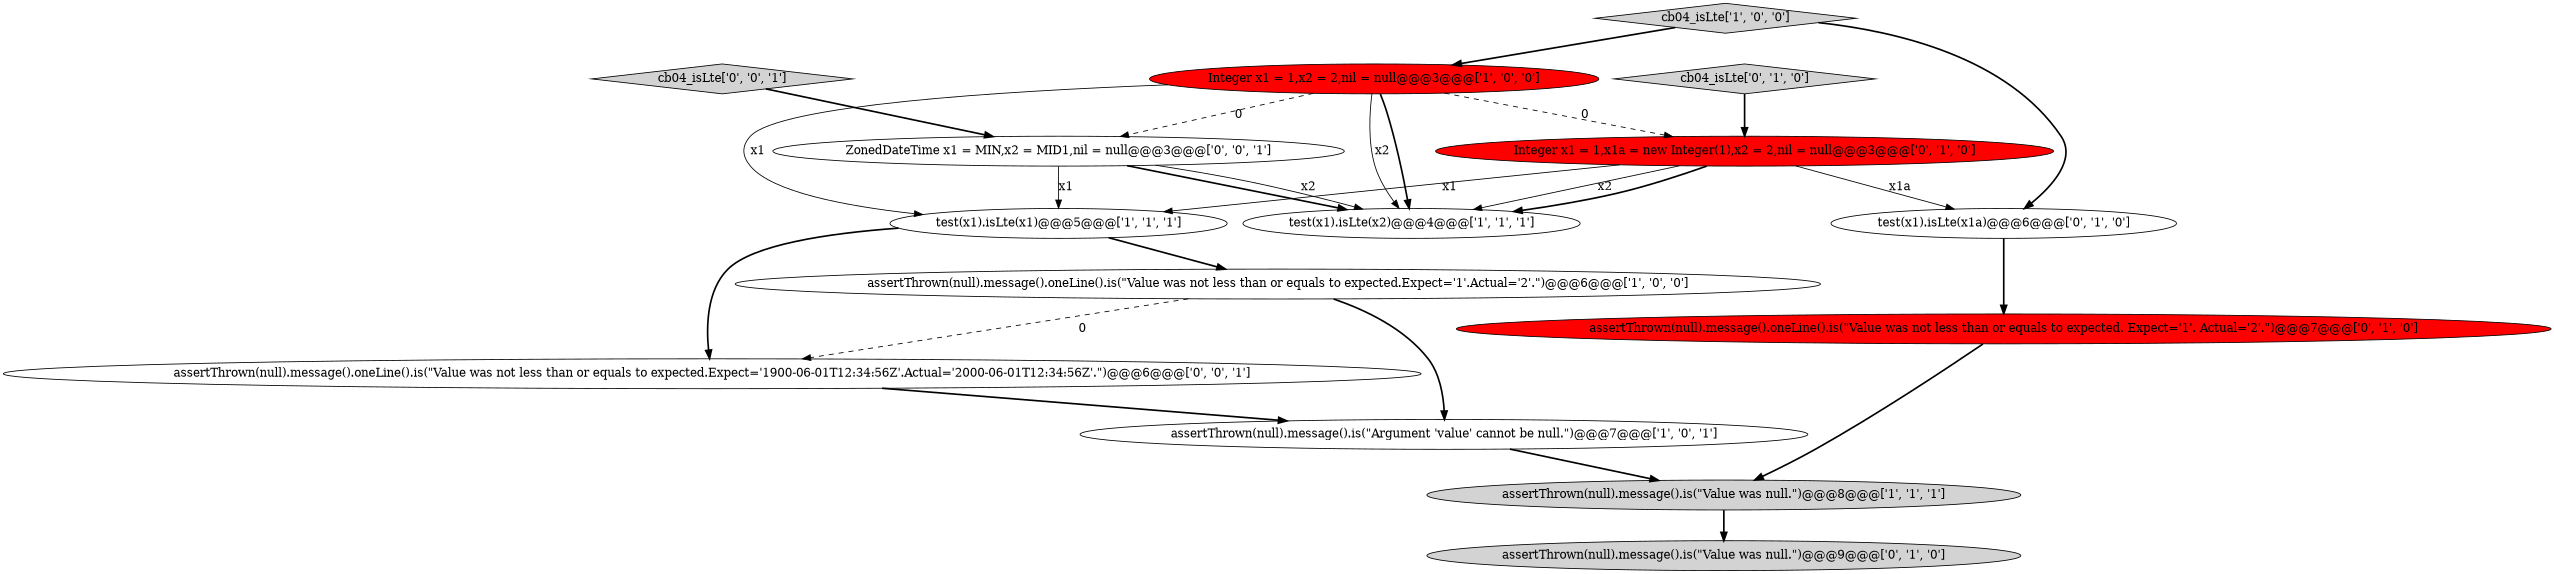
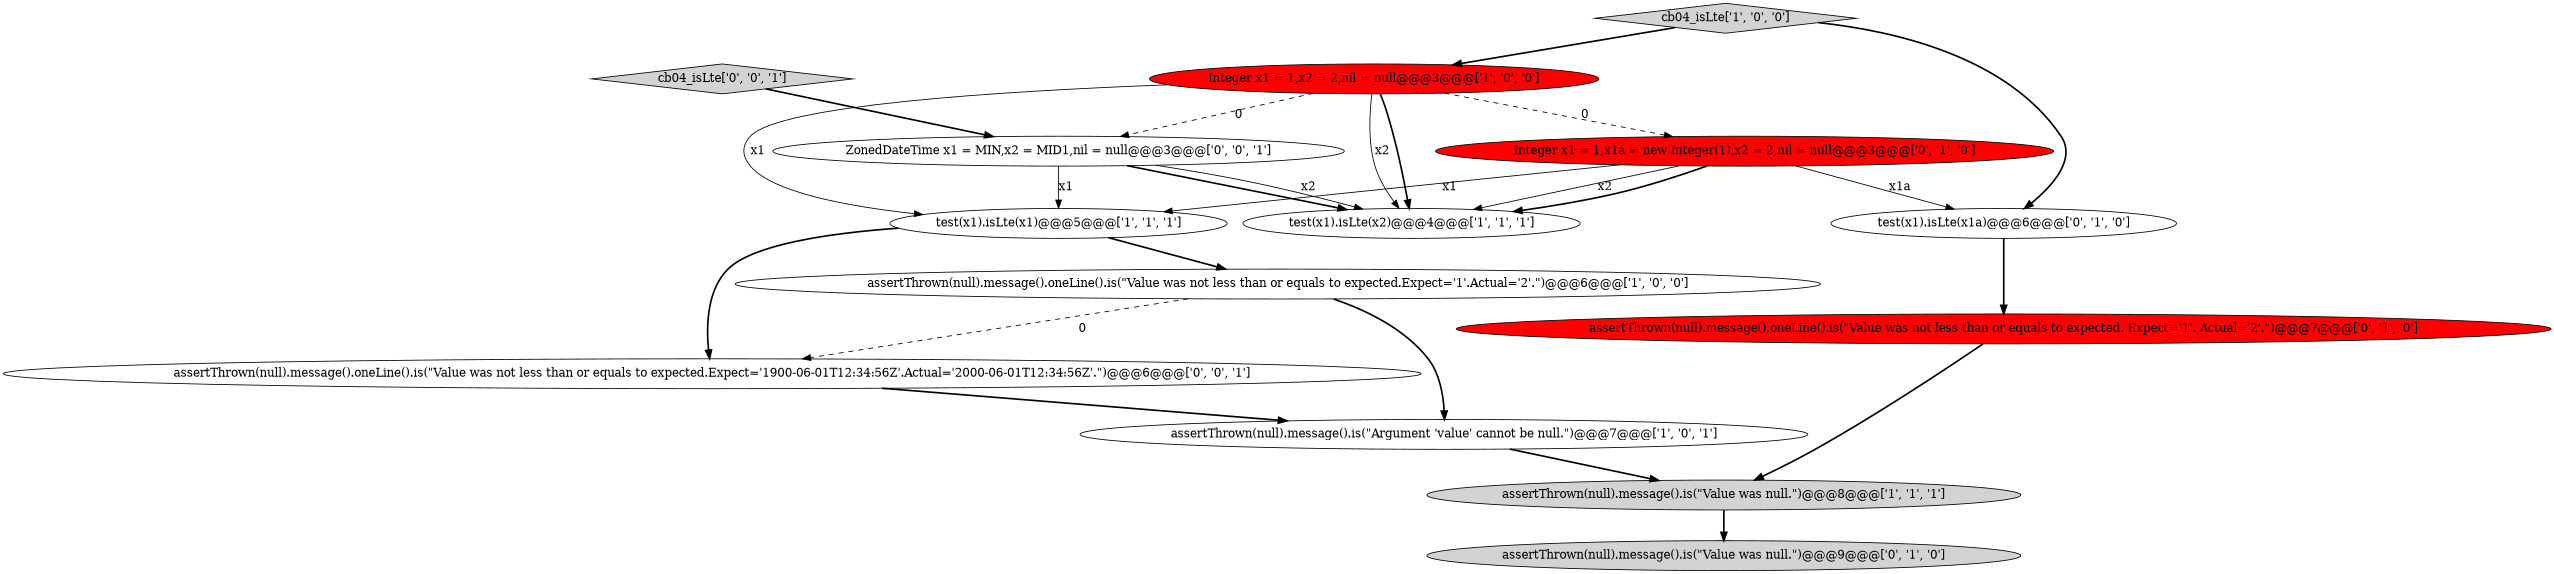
(1745, 79) -> none
